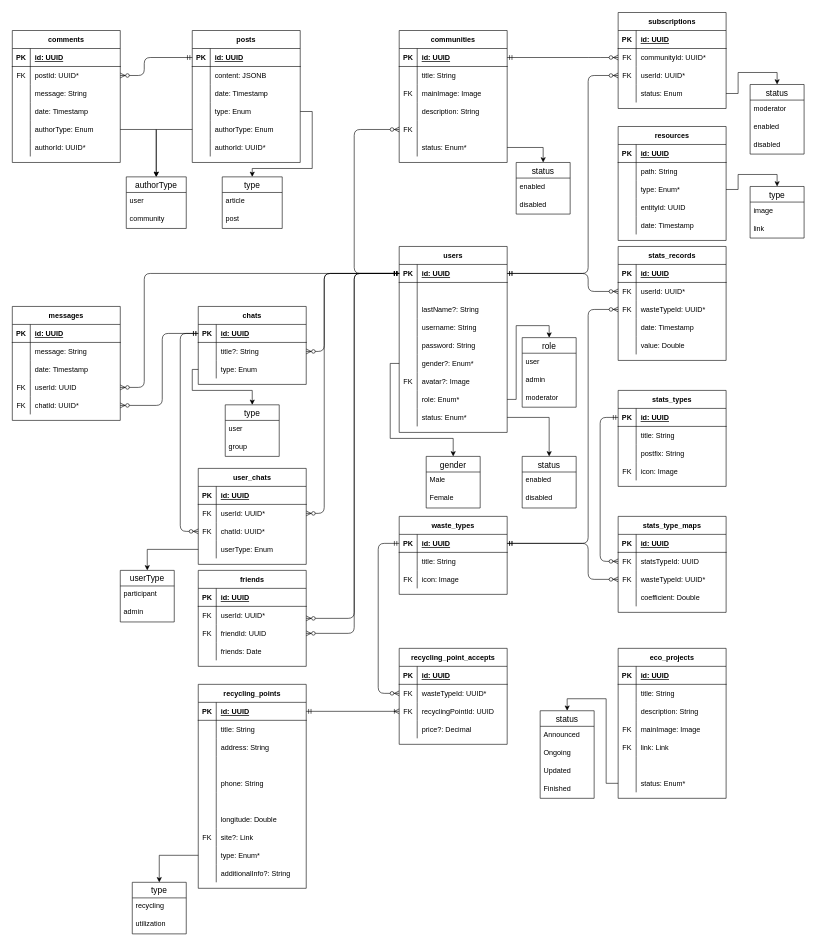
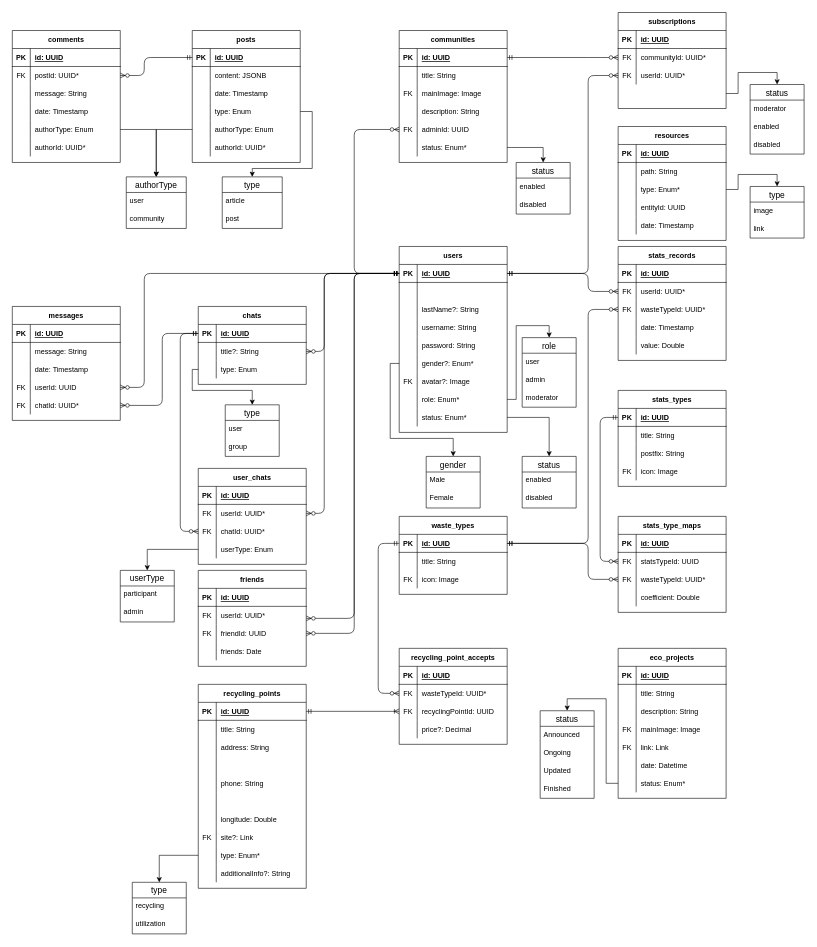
(681, 93) -> none
none -> (462, 129)
none -> (681, 765)
